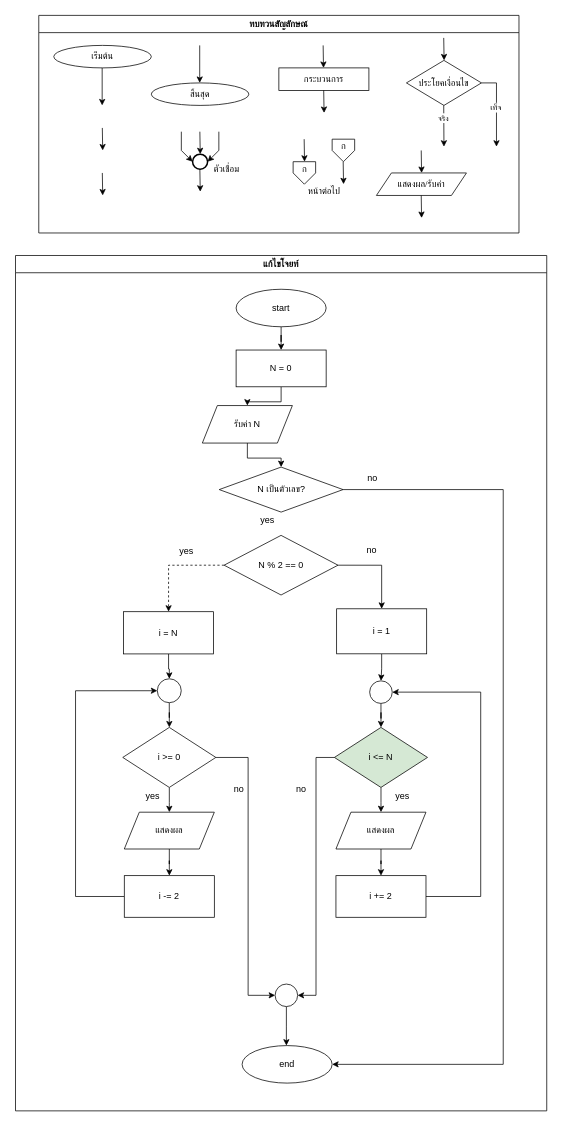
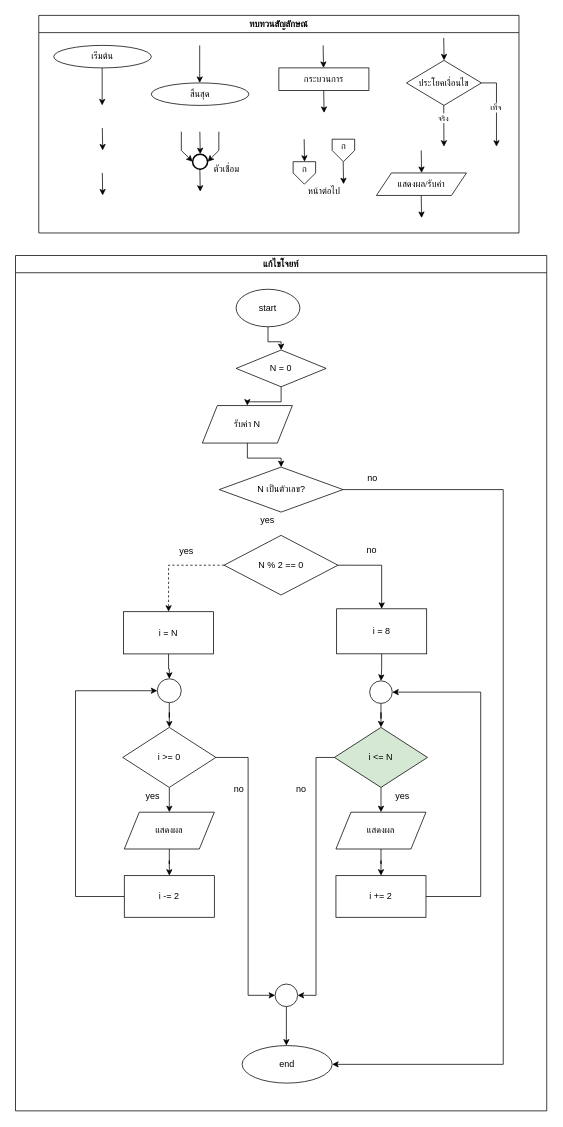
(281, 308) -> (268, 308)
(281, 368) -> (281, 368)
(381, 631) -> (381, 631)
